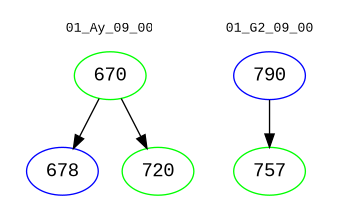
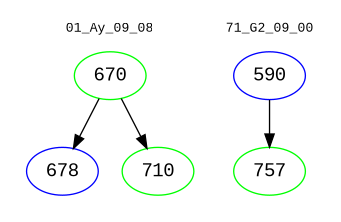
(110, 29) -> (110, 29)
(270, 29) -> (270, 29)
(270, 76) -> (270, 76)
(158, 171) -> (158, 171)
